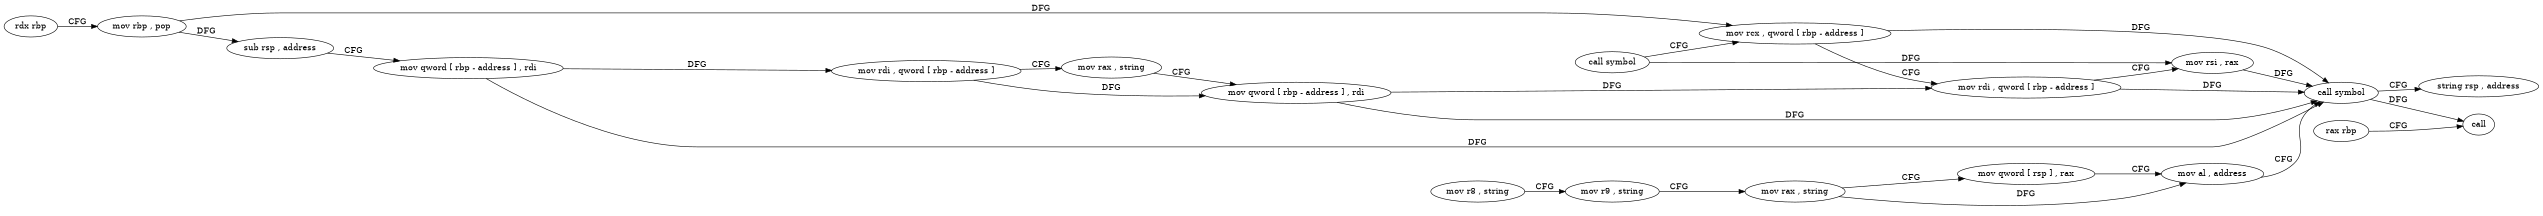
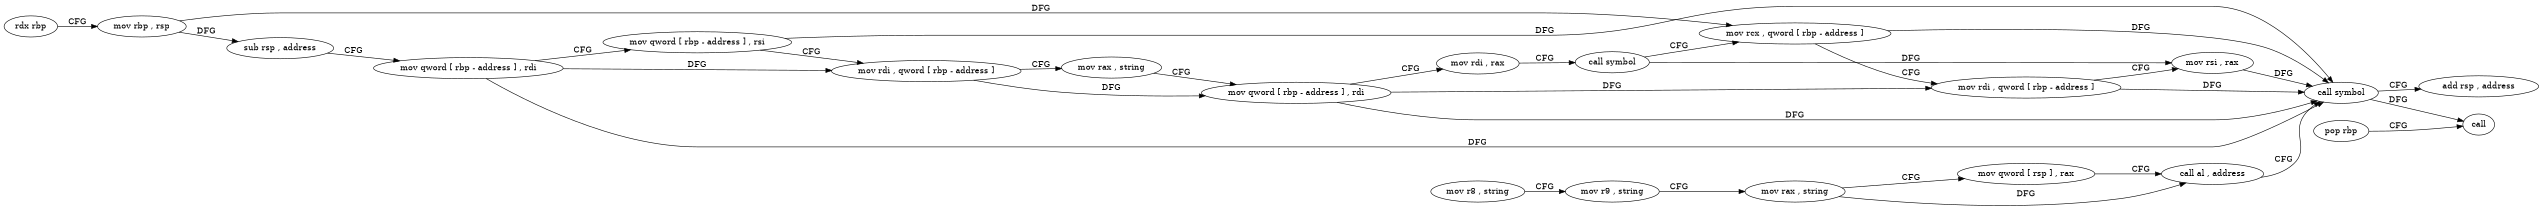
(142, 26) -> (142, 26)
none -> (697, 42)
none -> (1478, 63)
(2479, 86) -> (2479, 86)
(2341, 131) -> (2341, 131)
(2213, 174) -> (2213, 174)
